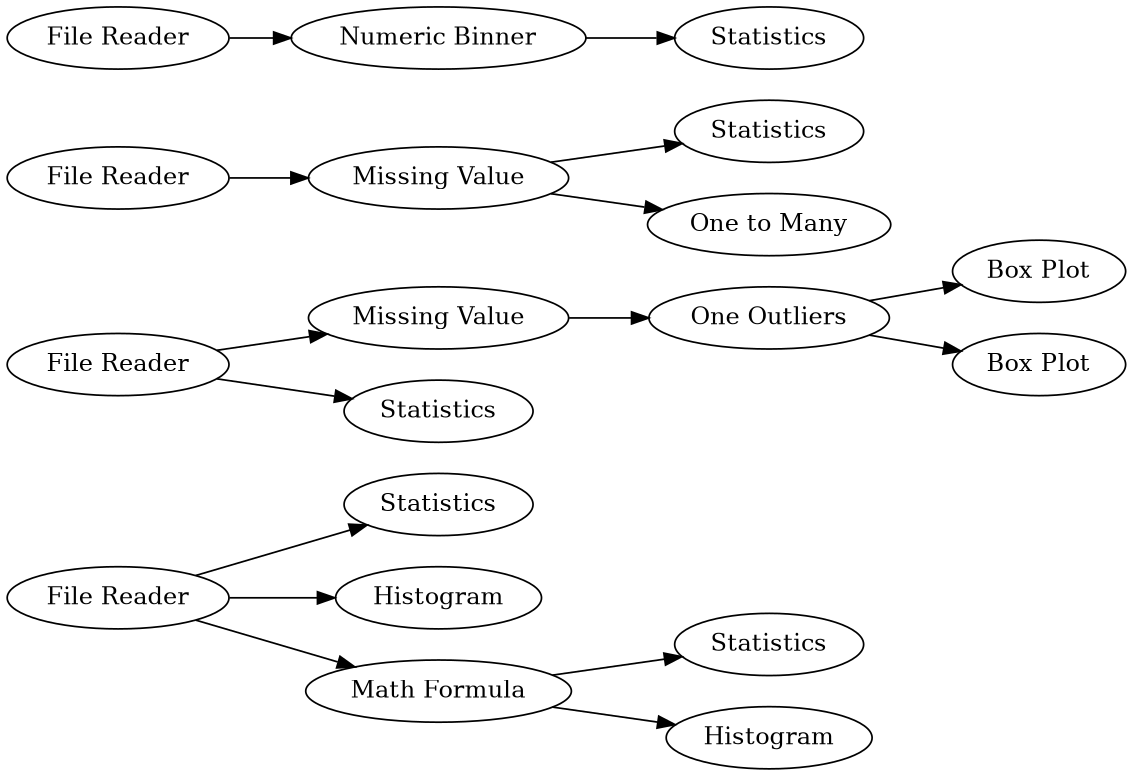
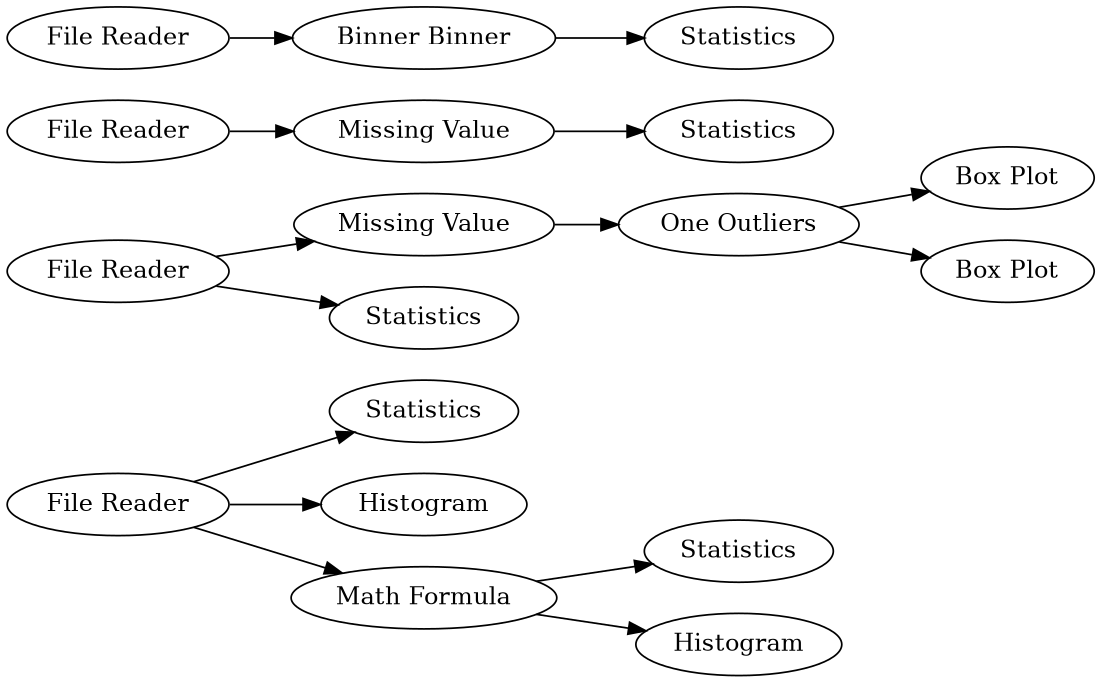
(439, 38) -> (424, 38)
(769, 225) -> none
